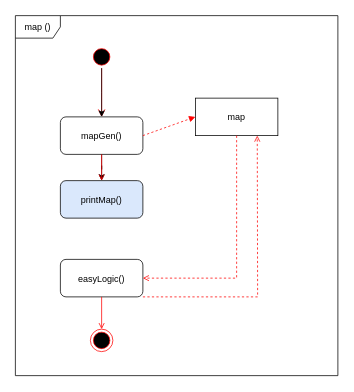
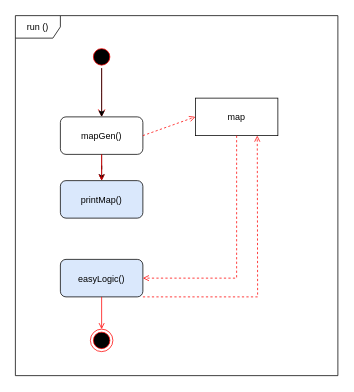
(38, 27) -> (38, 27)
(188, 119) -> (190, 119)
(102, 278) -> (102, 278)
